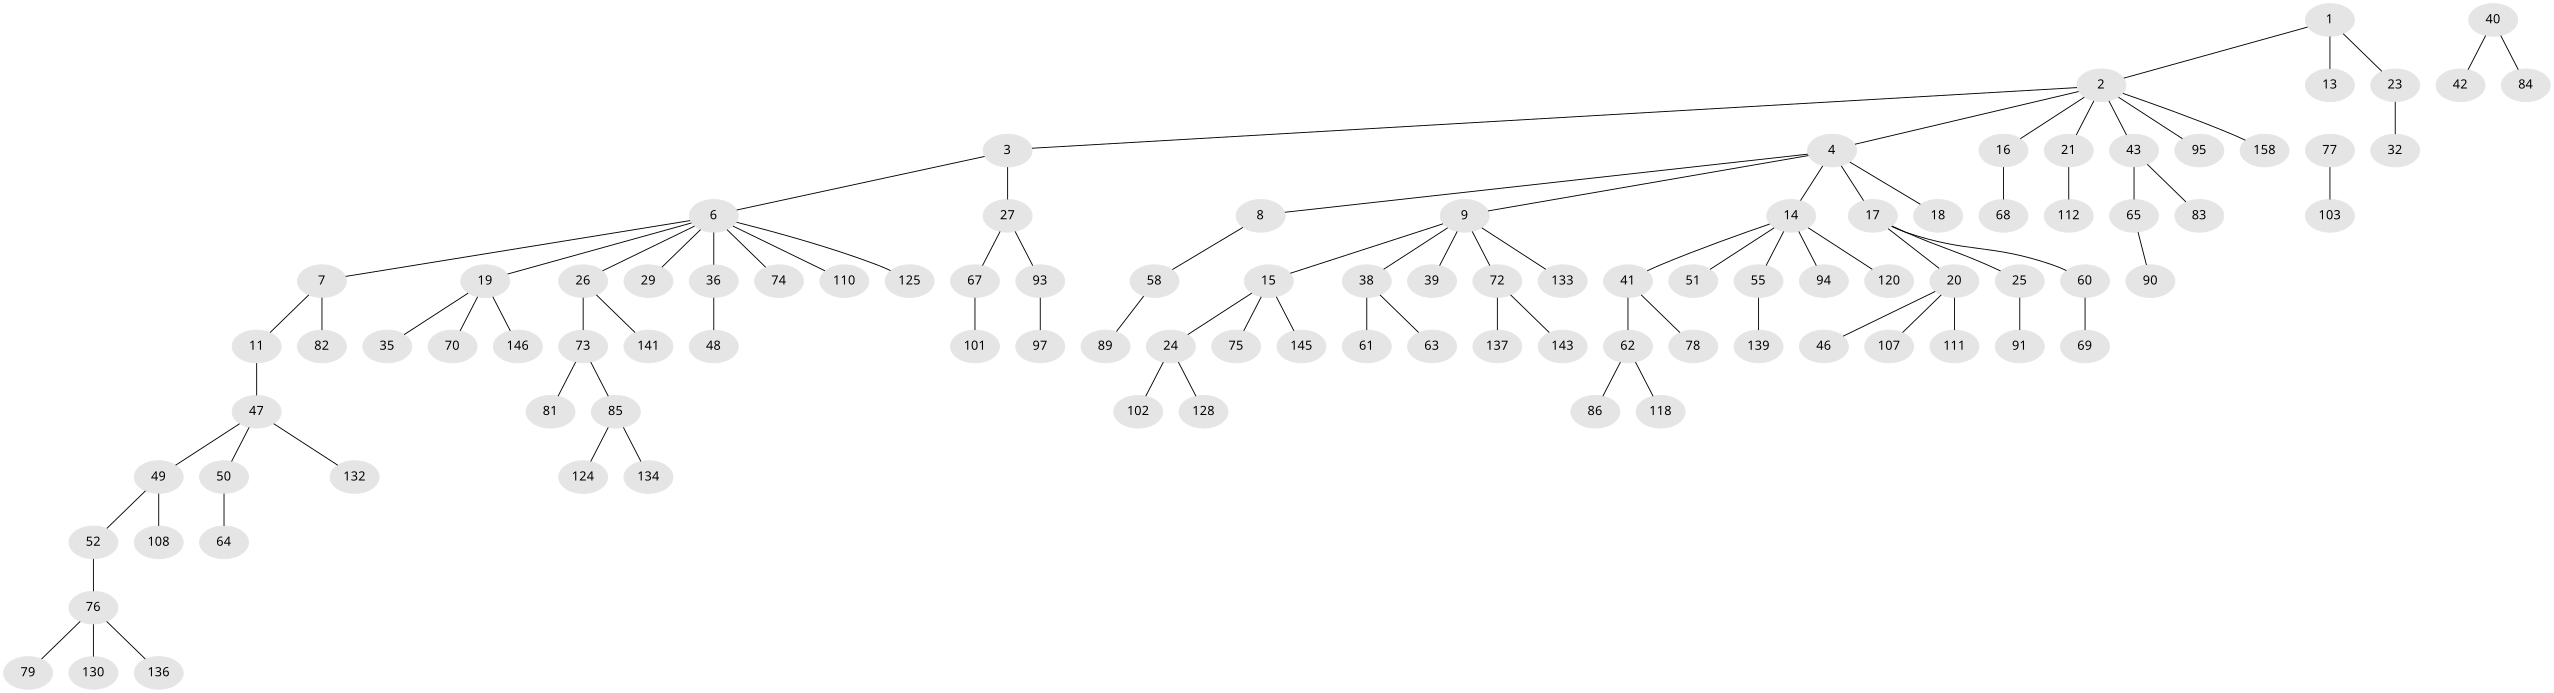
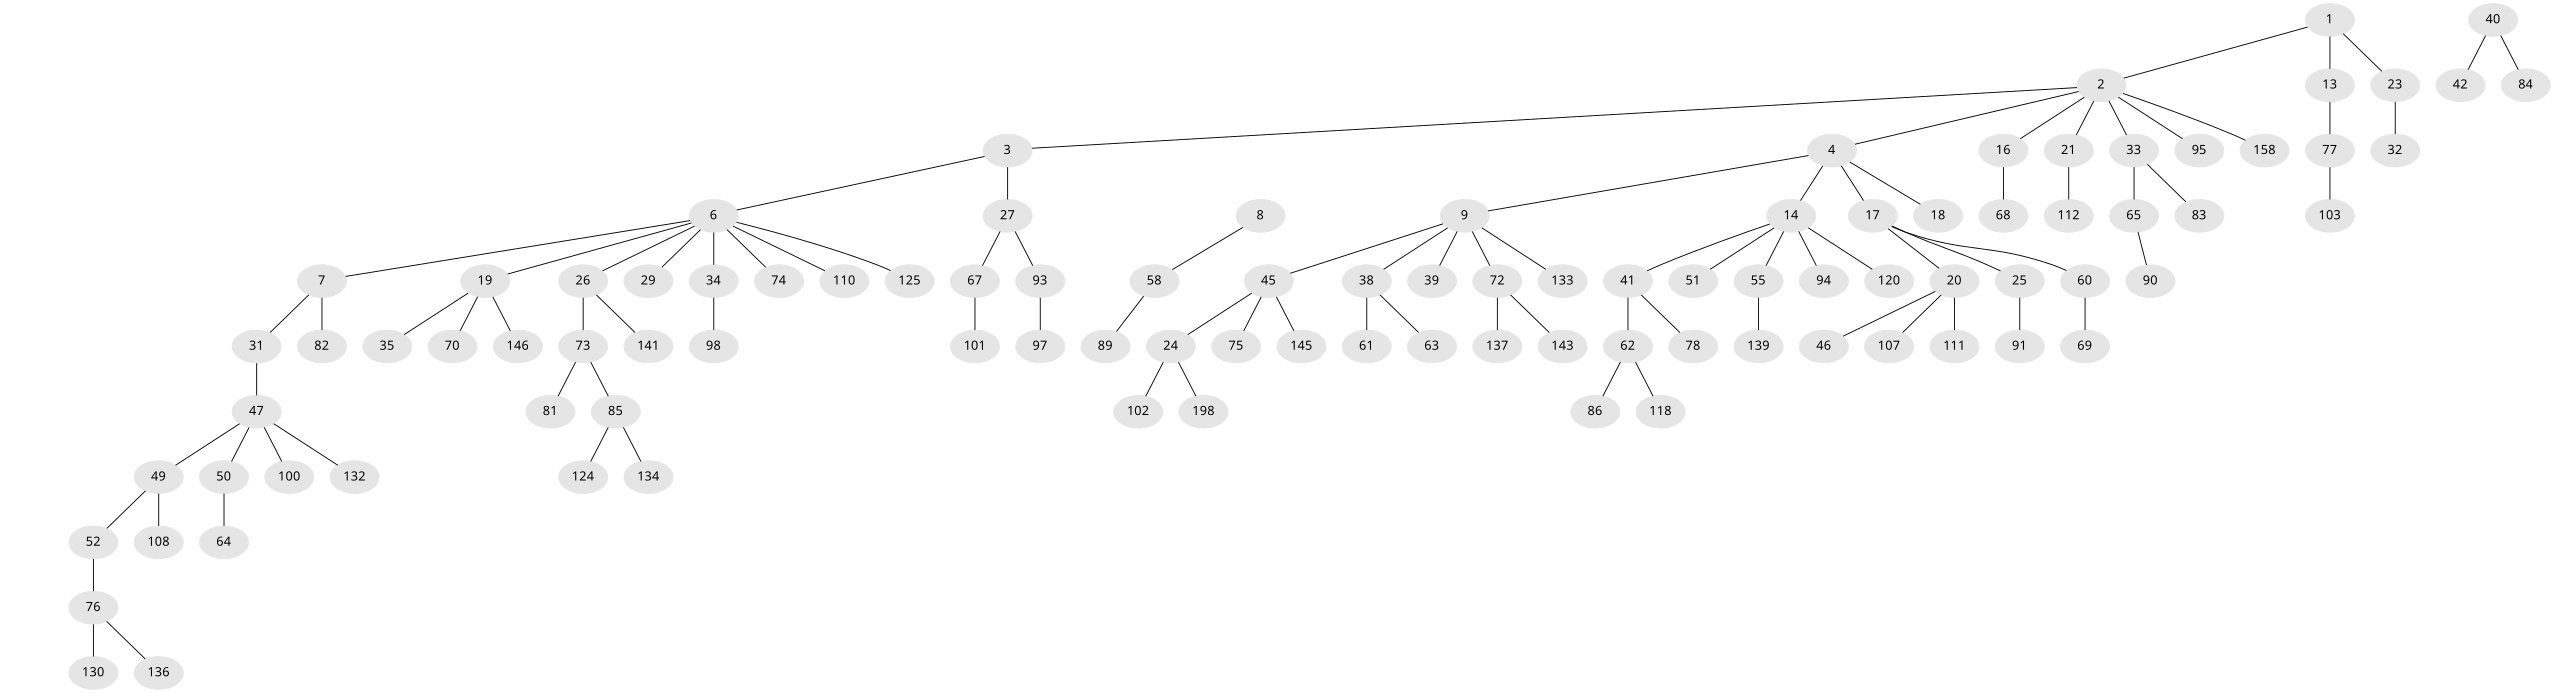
none -> (2330, 118)
(2134, 151) -> (2134, 151)
(1546, 183) -> none
(714, 281) -> (714, 281)
(1269, 281) -> (1269, 281)
(257, 346) -> (257, 346)
(714, 346) -> (714, 346)
(1204, 412) -> (1204, 412)
none -> (289, 477)
(28, 673) -> none
